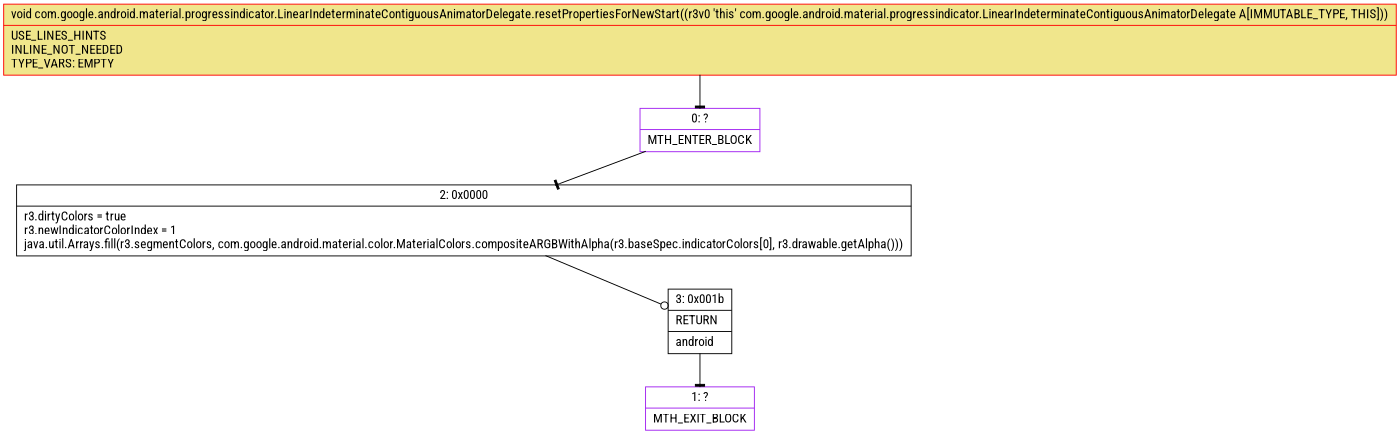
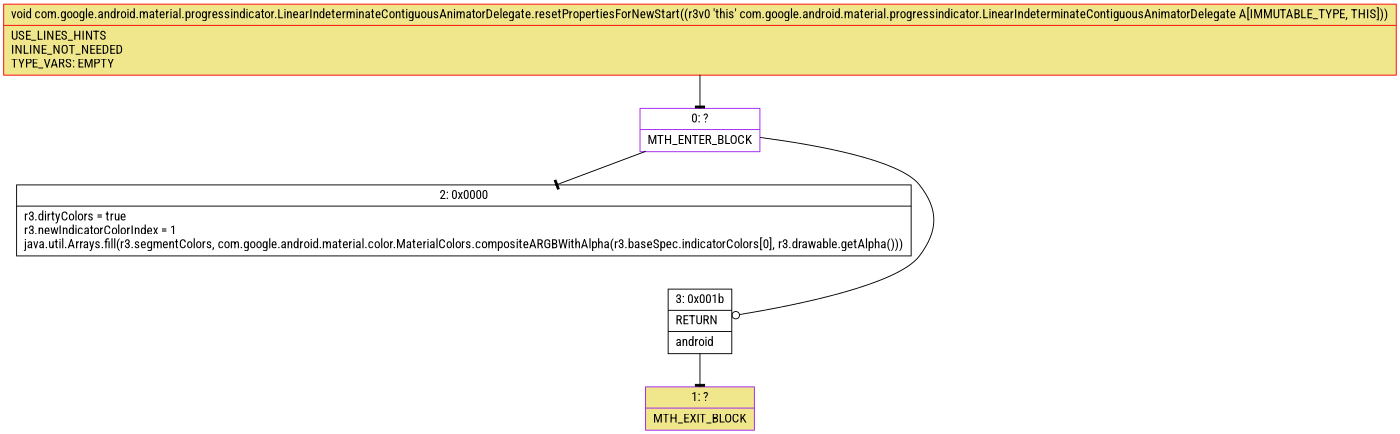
(603, 280) -> (932, 232)
(700, 409) -> (700, 409)
